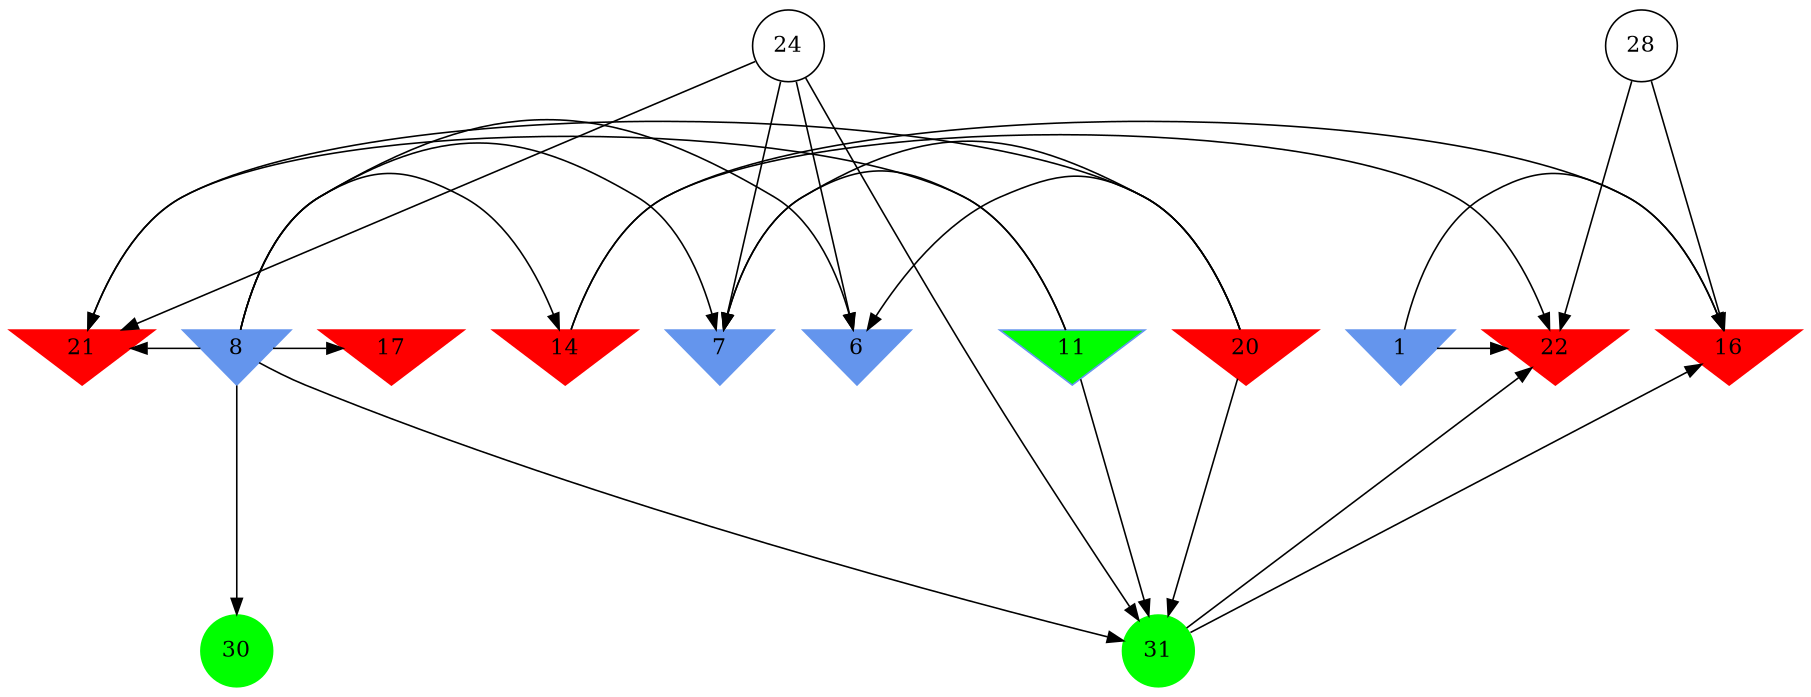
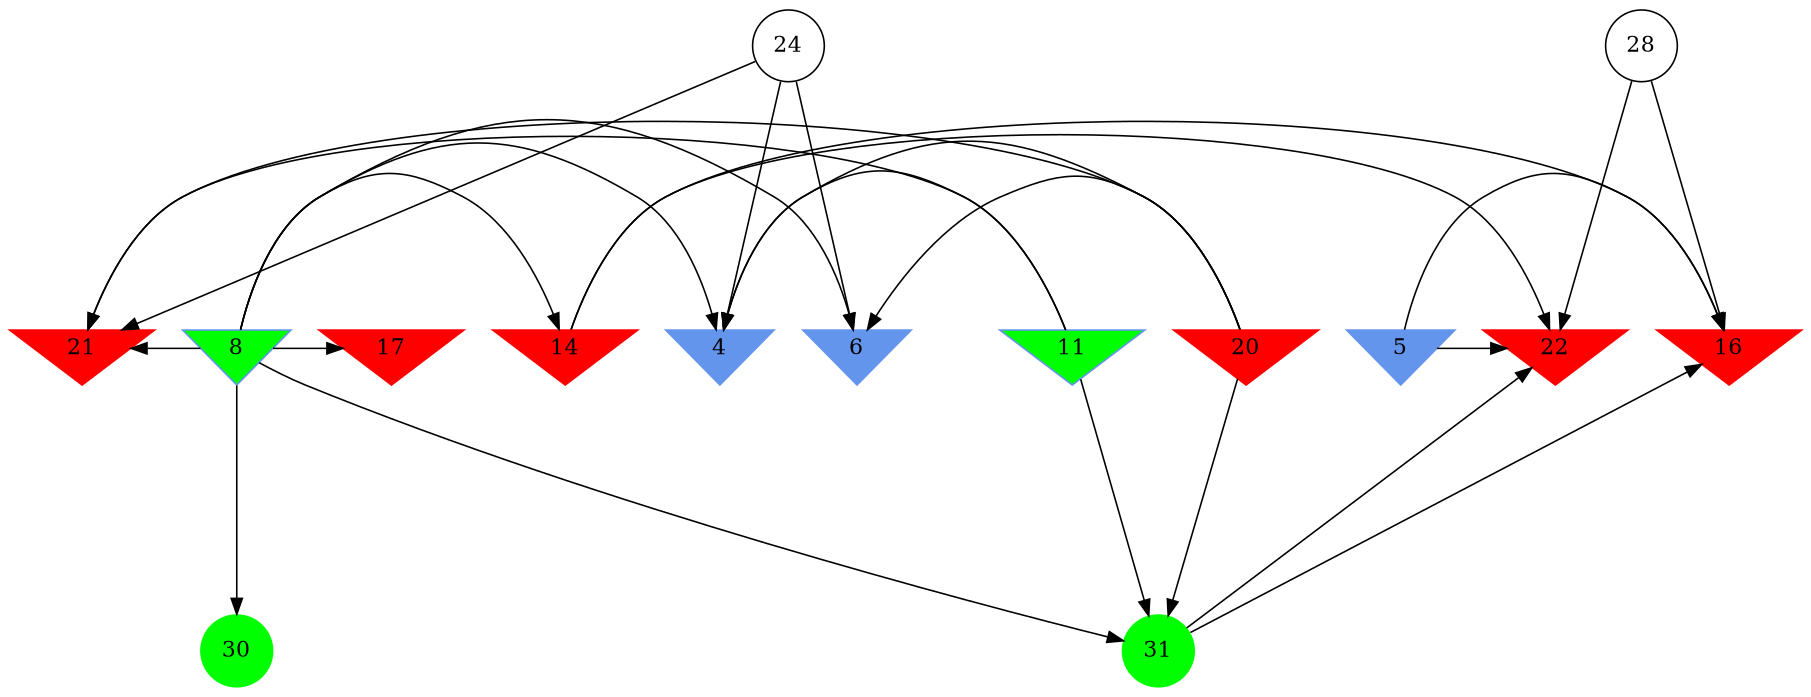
(962, 346) -> none
(237, 348) -> (237, 348)
(720, 348) -> (720, 348)
(1401, 348) -> (1401, 348)
